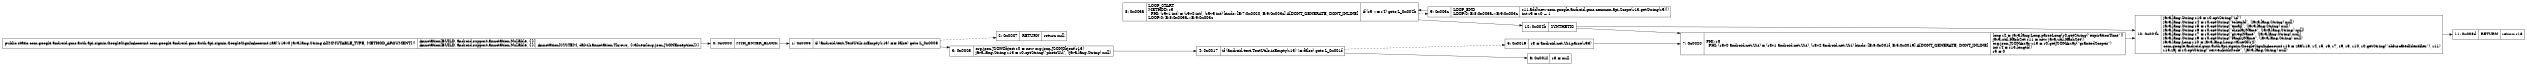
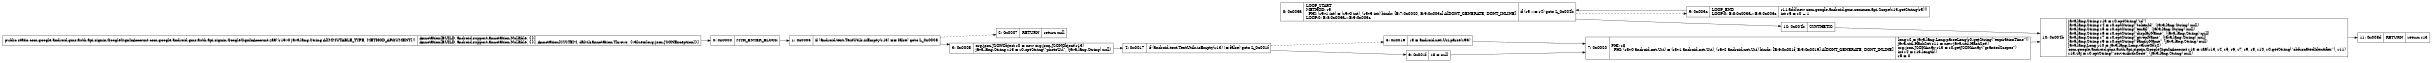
(1627, 31) -> (1517, 54)
